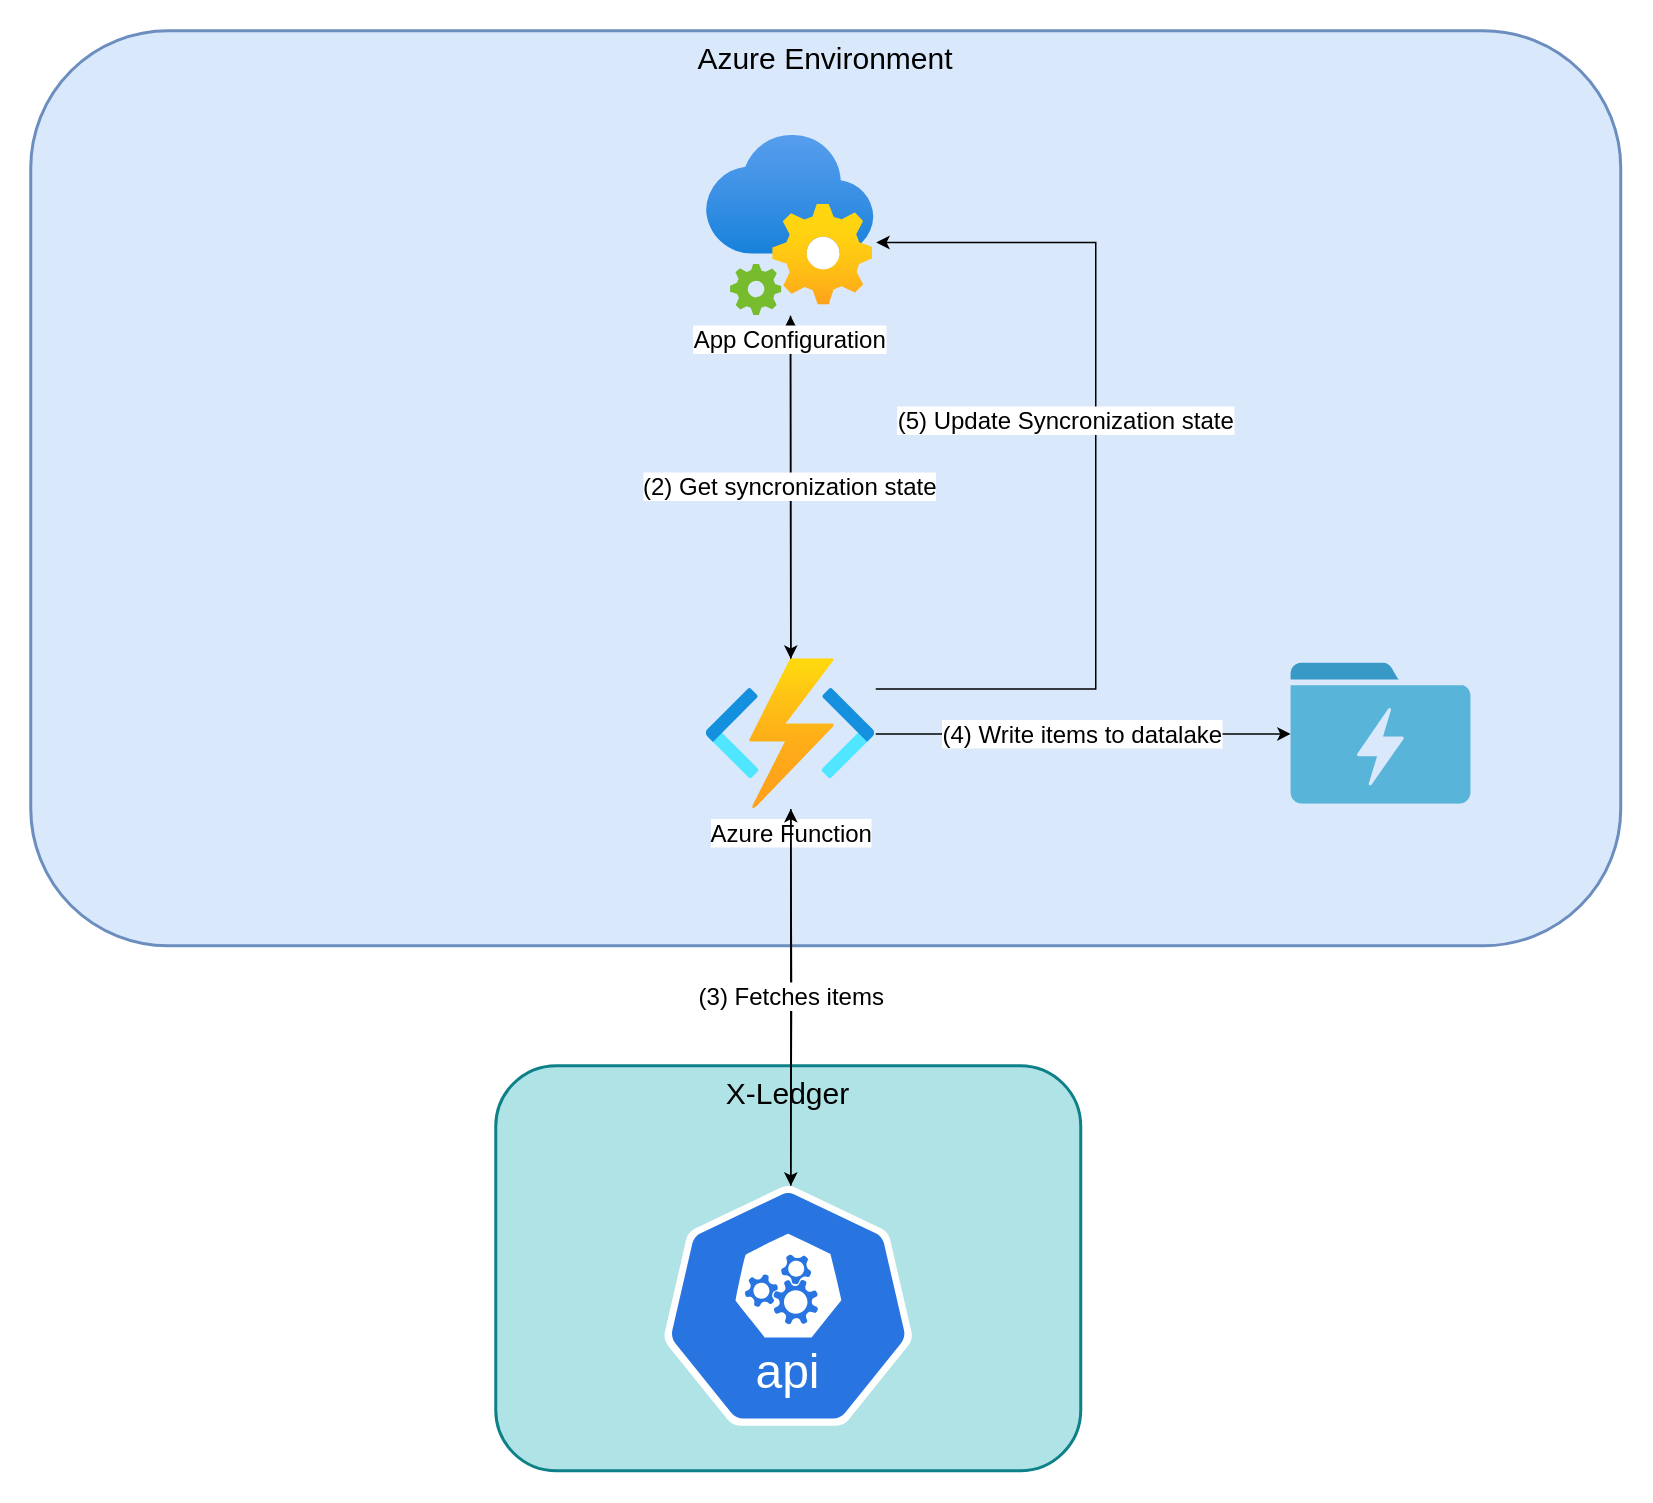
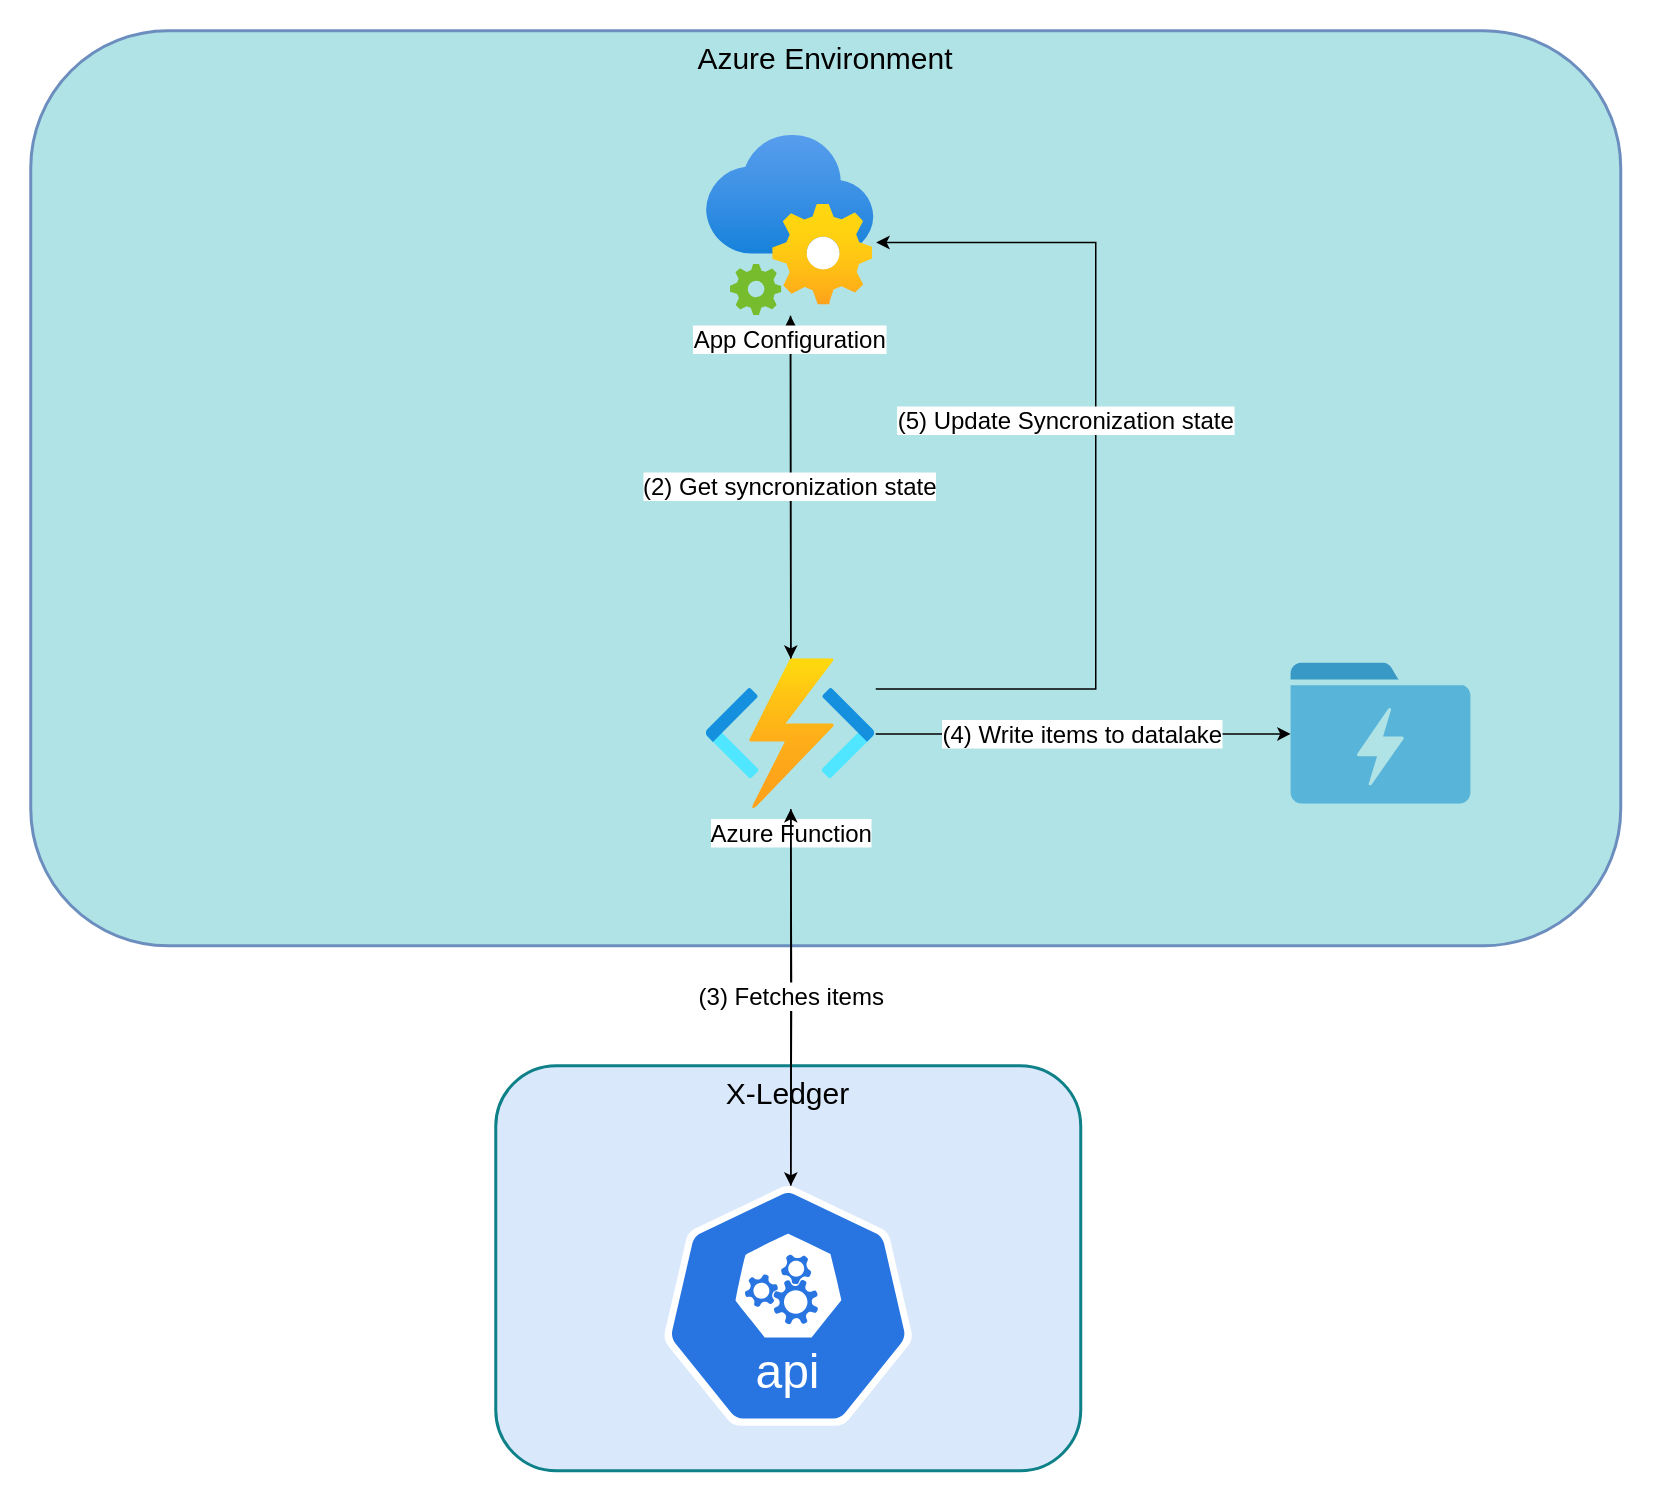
(826, 488) -> (826, 488)
(788, 1094) -> (788, 1094)
